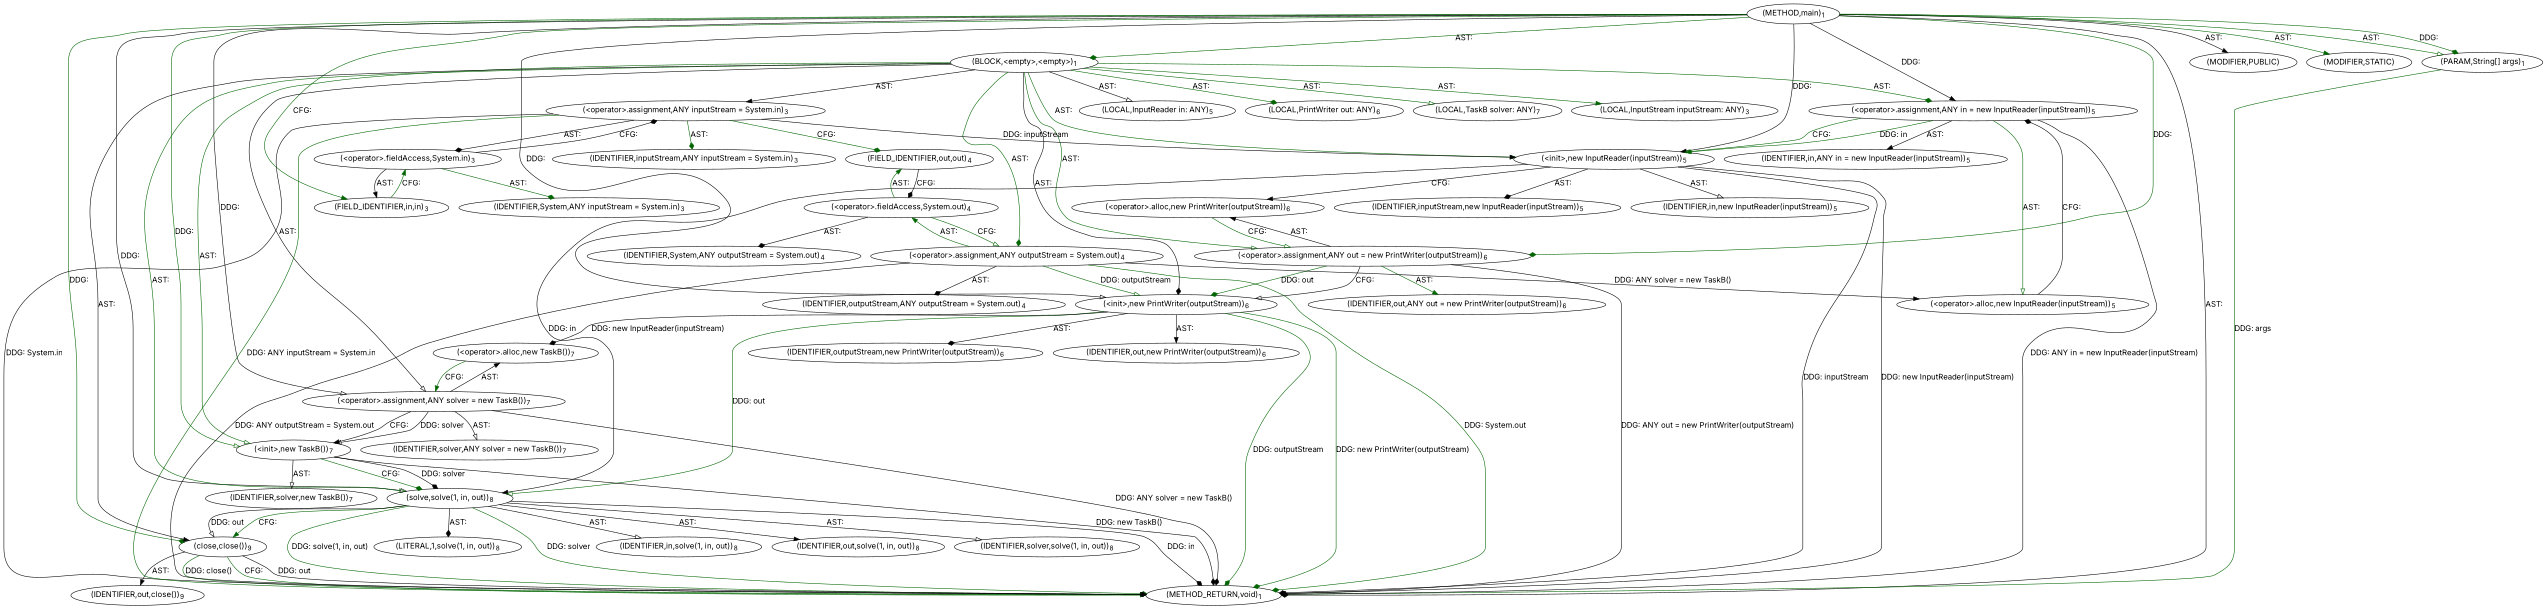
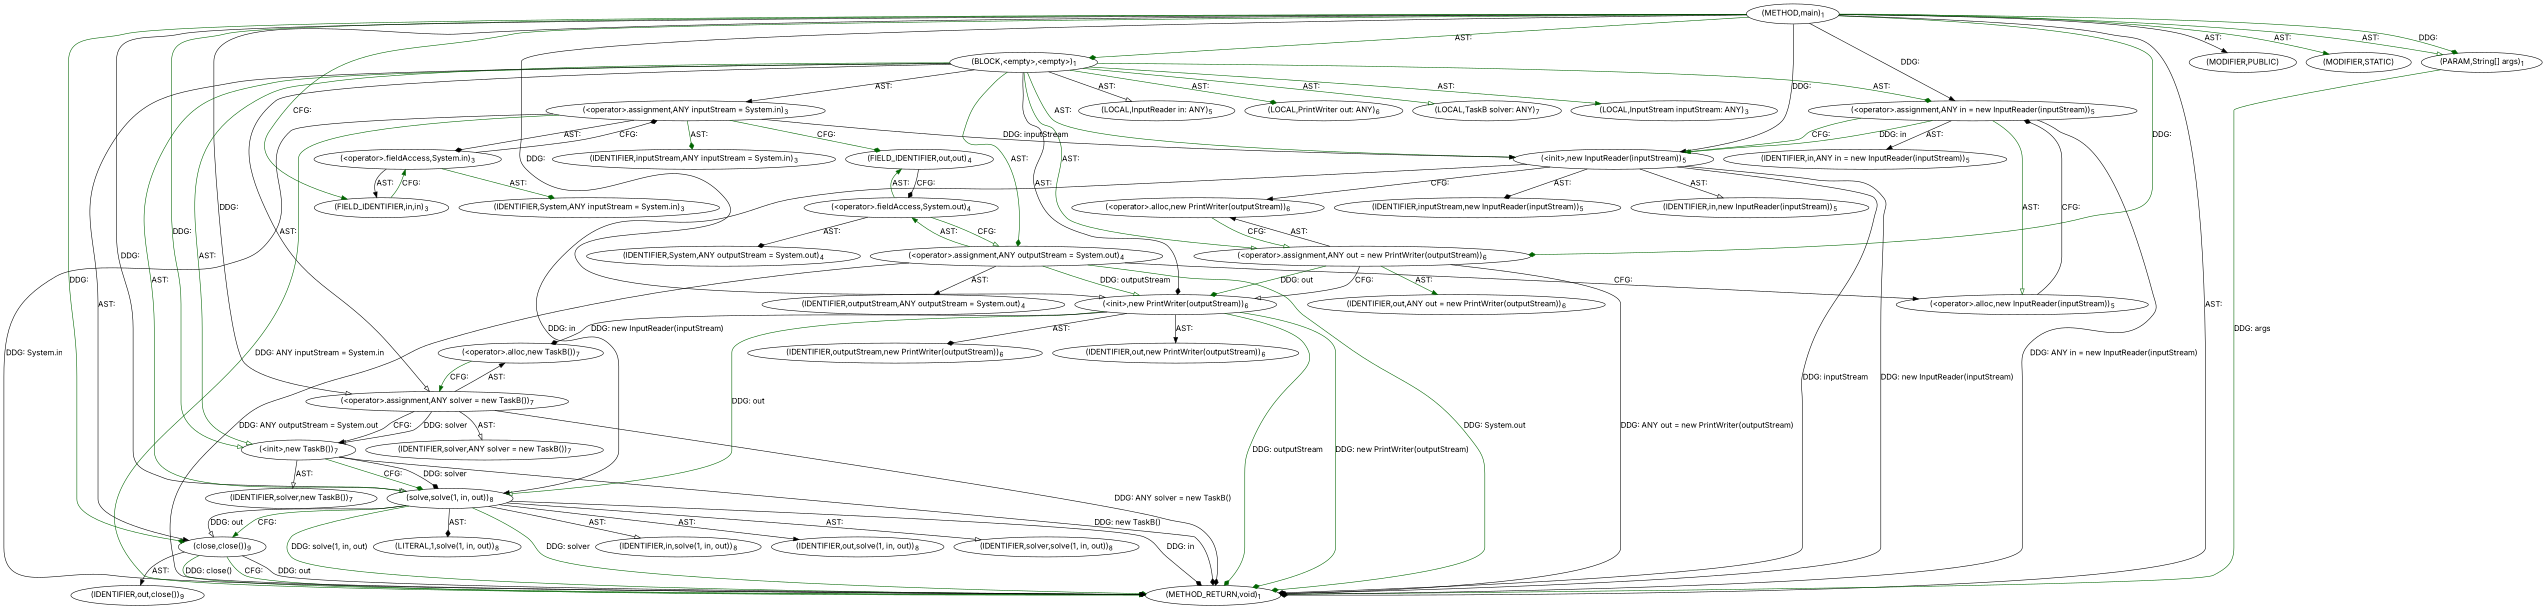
(969, 279) -> (968, 279)
(1673, 280) -> (1624, 280)
